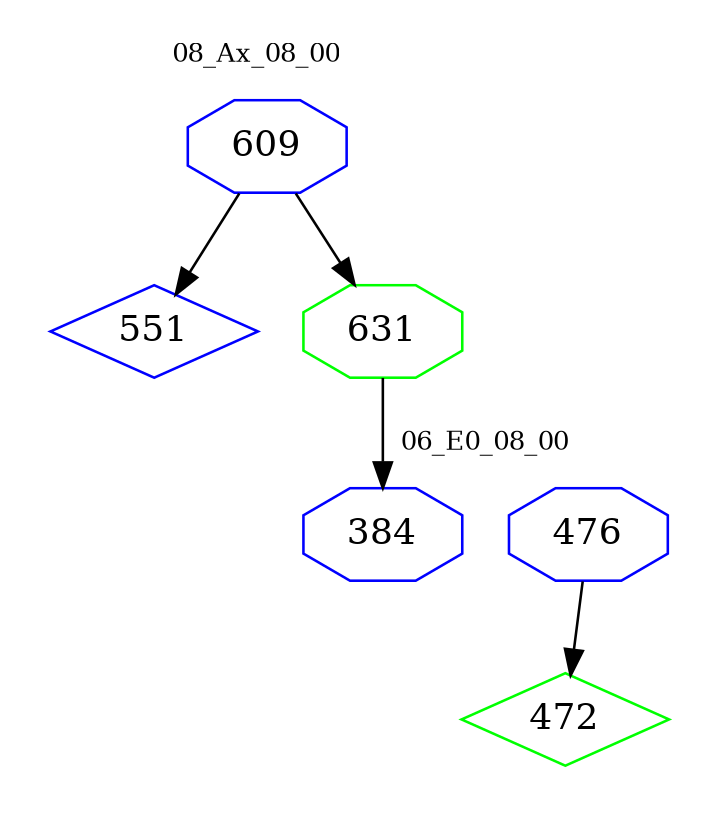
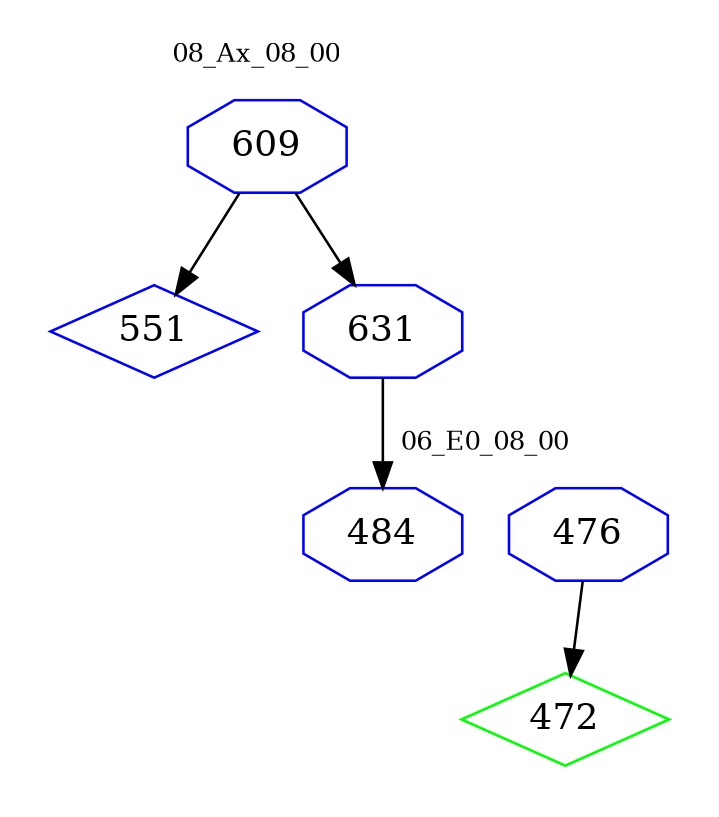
(383, 331) -> (383, 331)
(383, 534) -> (383, 534)
